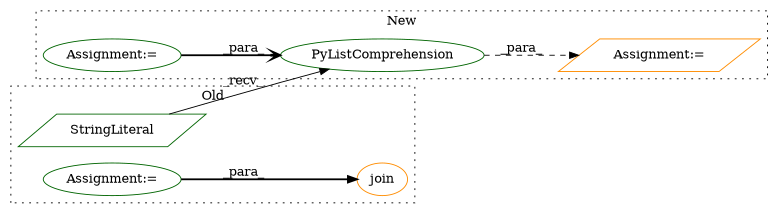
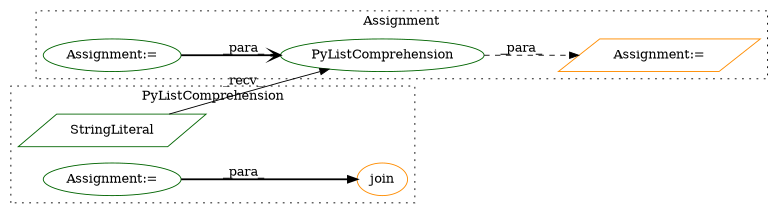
(402, 21) -> (402, 21)
(213, 96) -> (213, 96)
